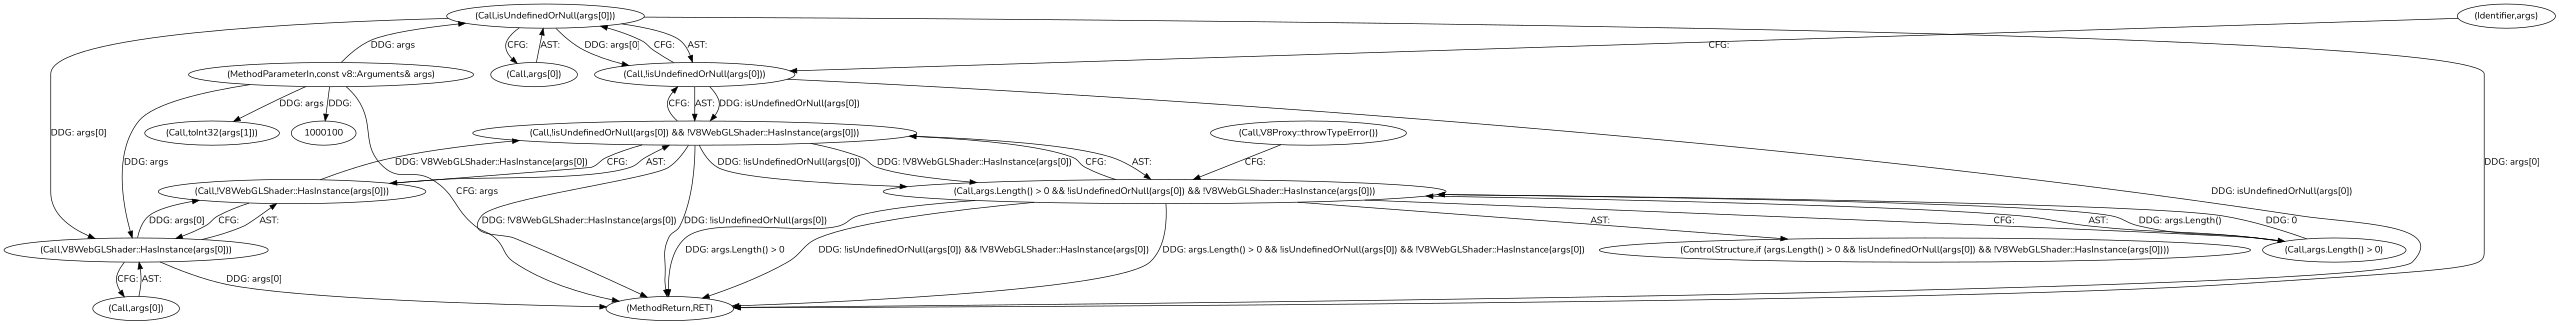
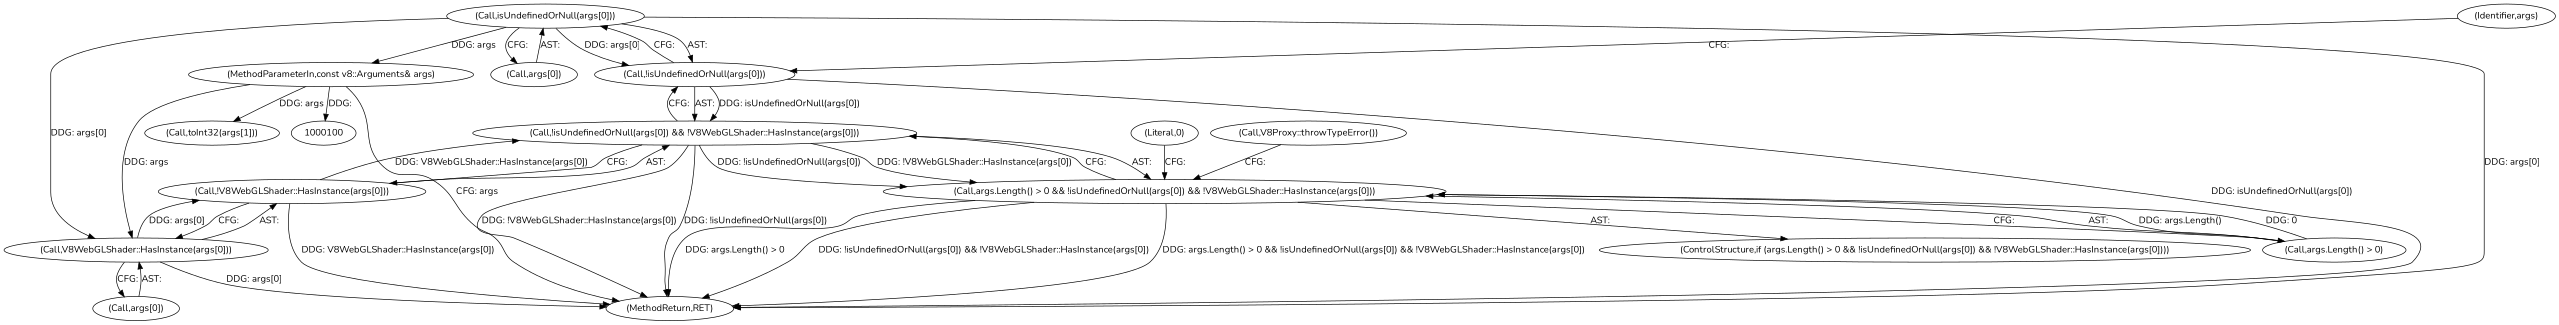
(396, 33) -> (442, 44)
none -> (1165, 133)
none -> (420, 288)
